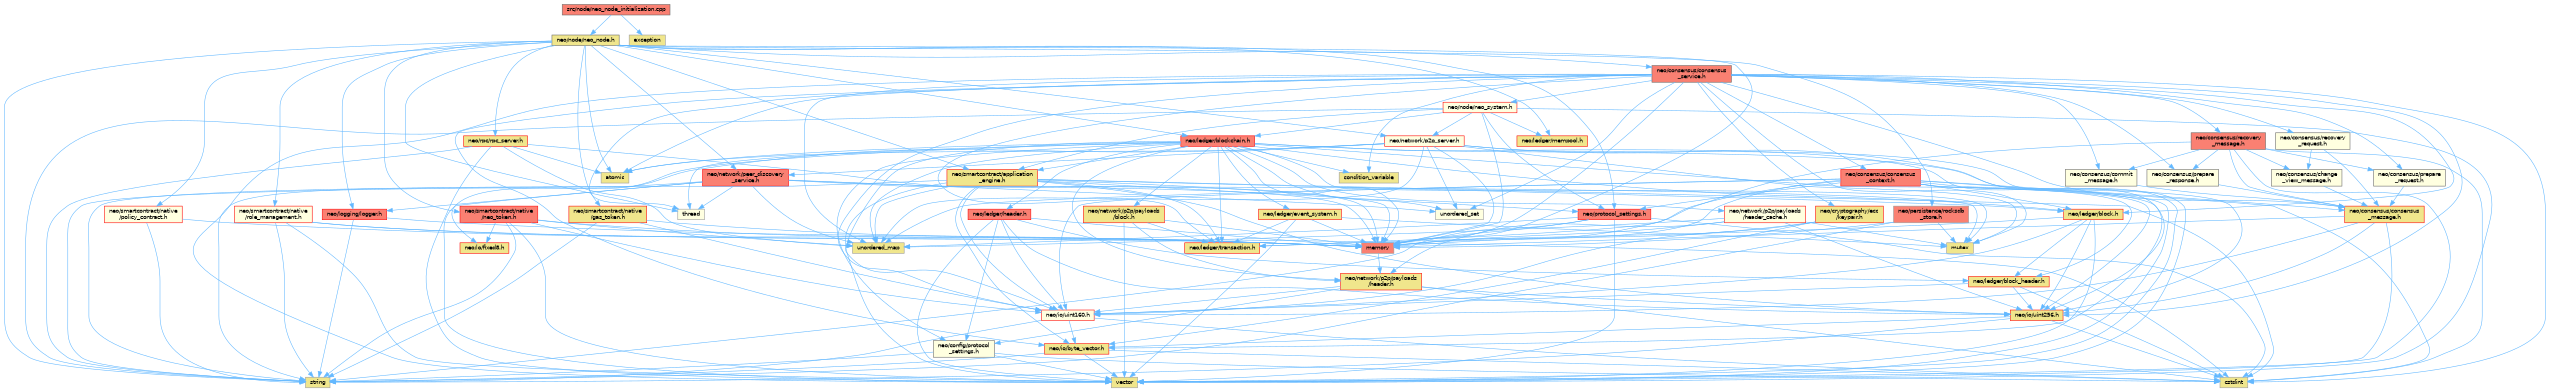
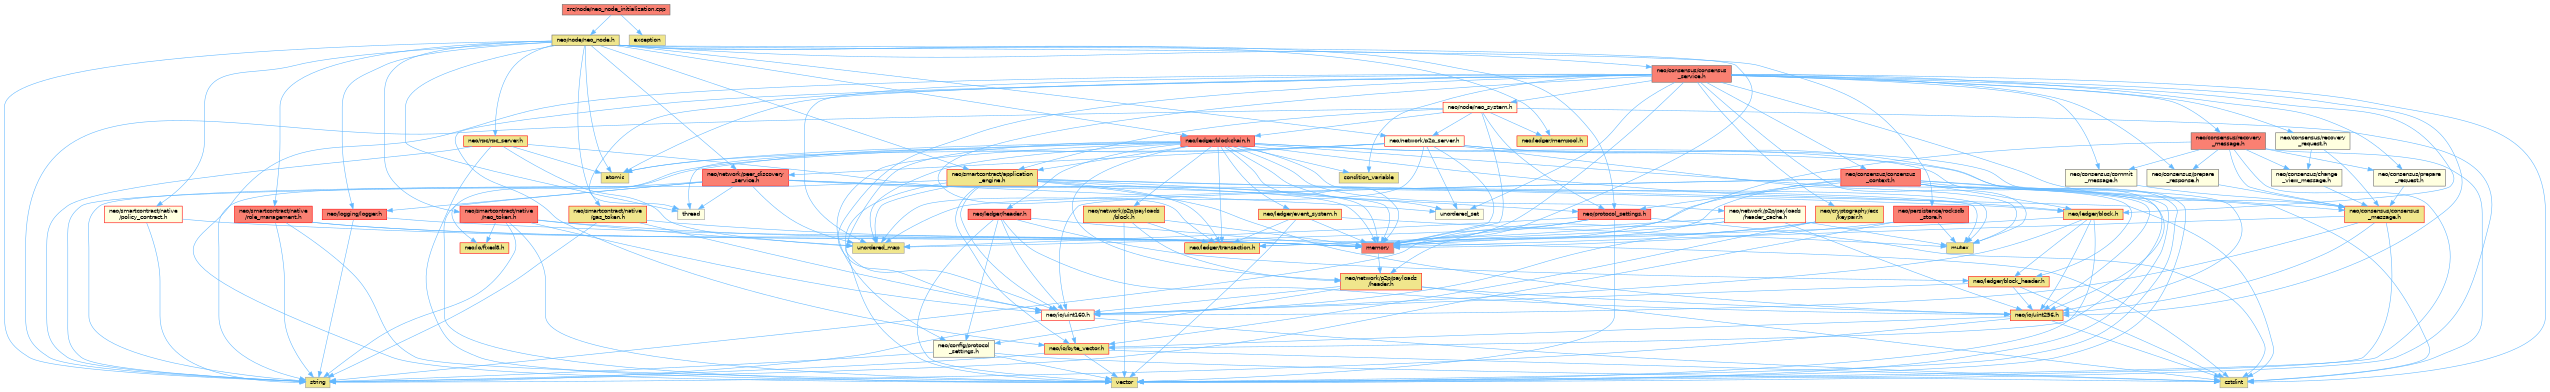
(273, 214) -> (273, 214)
(1931, 214) -> (1931, 214)
